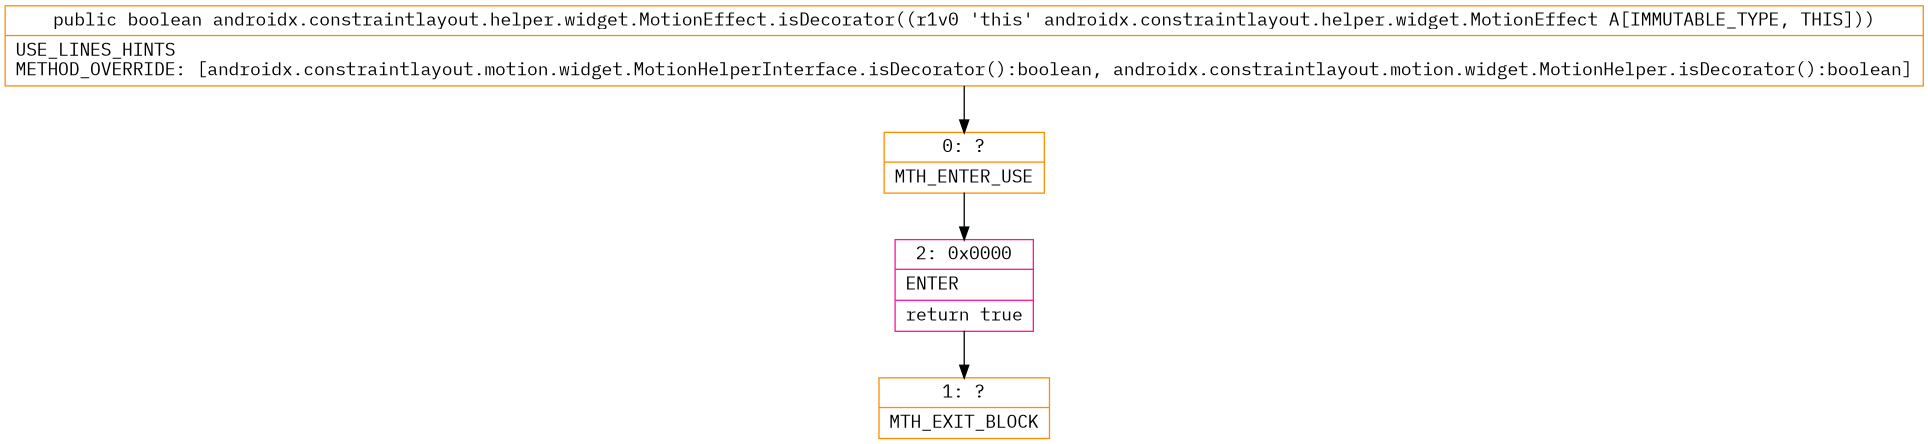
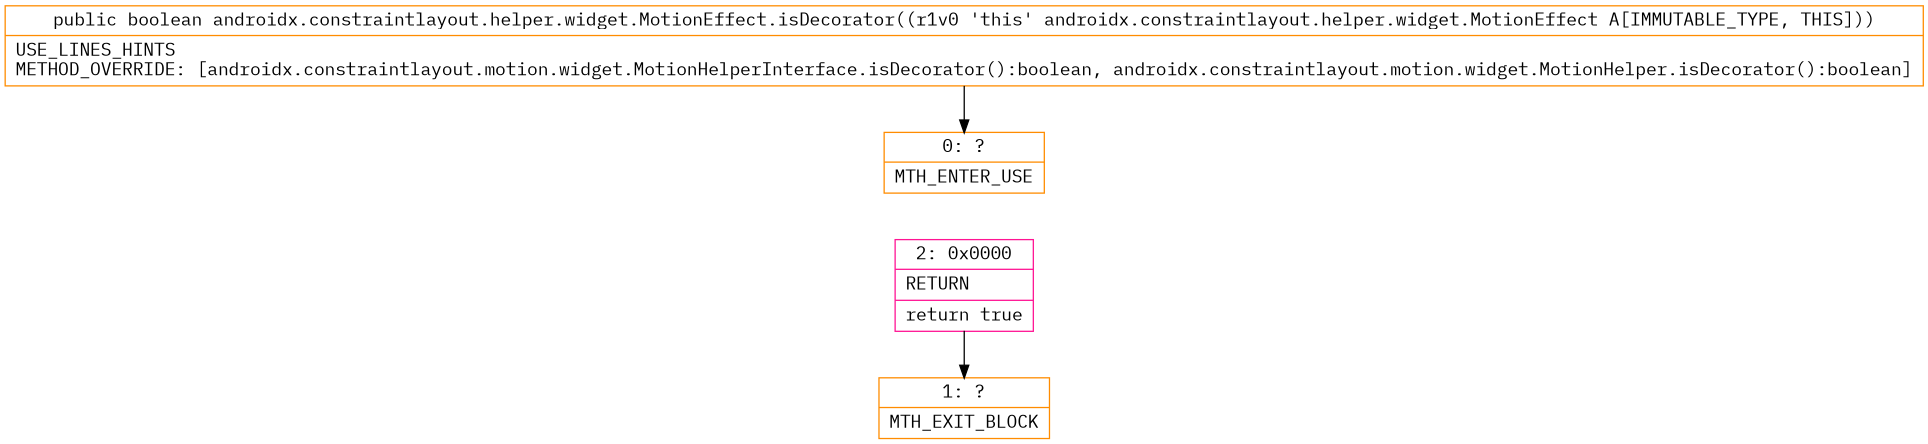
(964, 210) -> none
(933, 284) -> (938, 284)
